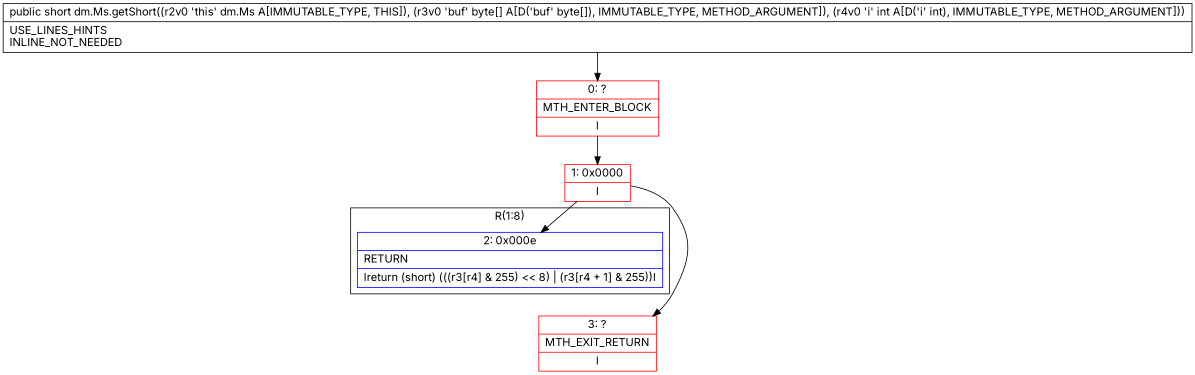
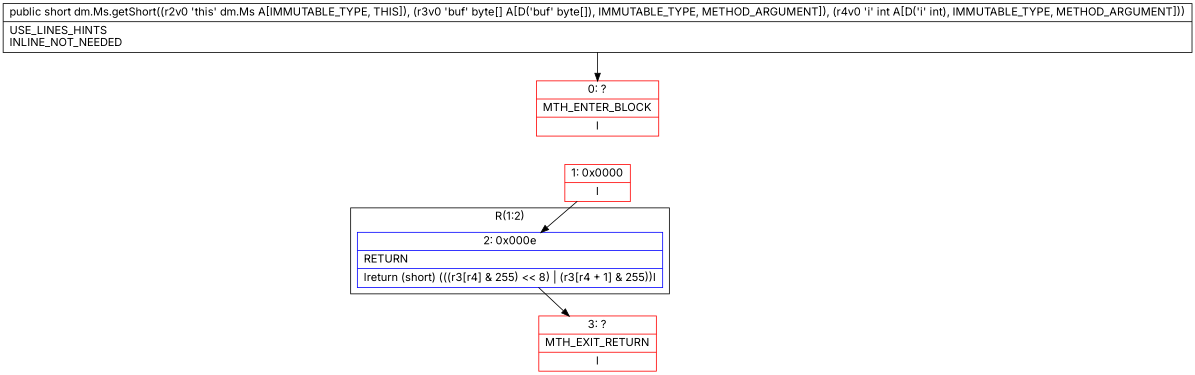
(598, 146) -> none
(510, 217) -> (510, 217)
(687, 237) -> (551, 299)
